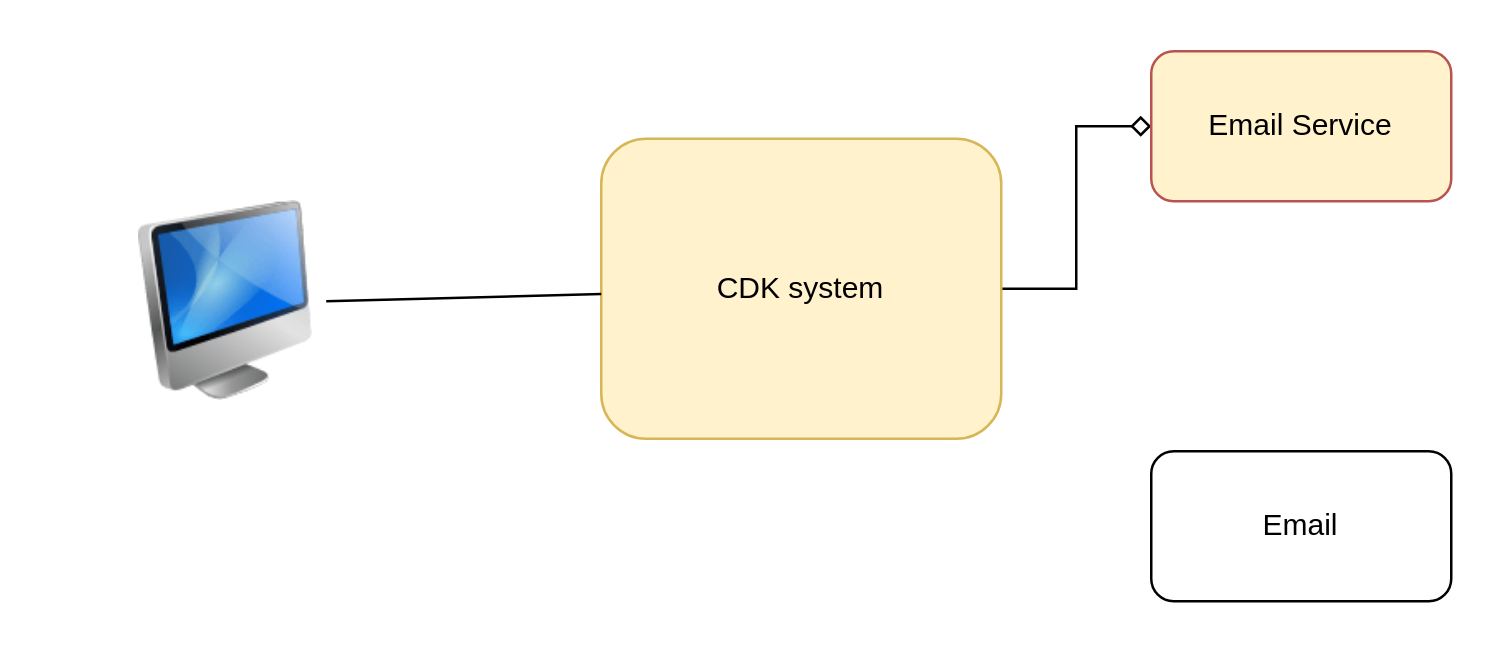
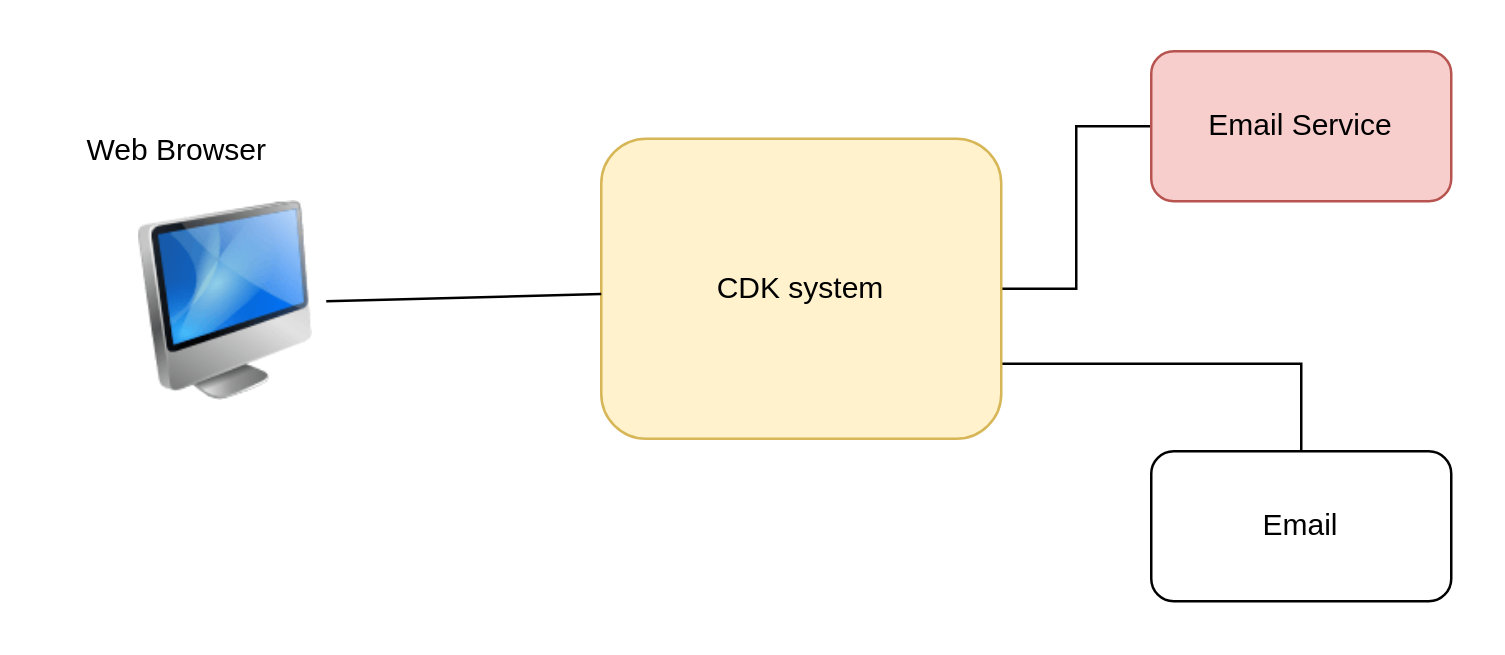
(1131, 126) -> (1140, 126)
(1301, 126) -> (1301, 126)
none -> (176, 151)
none -> (1194, 364)
